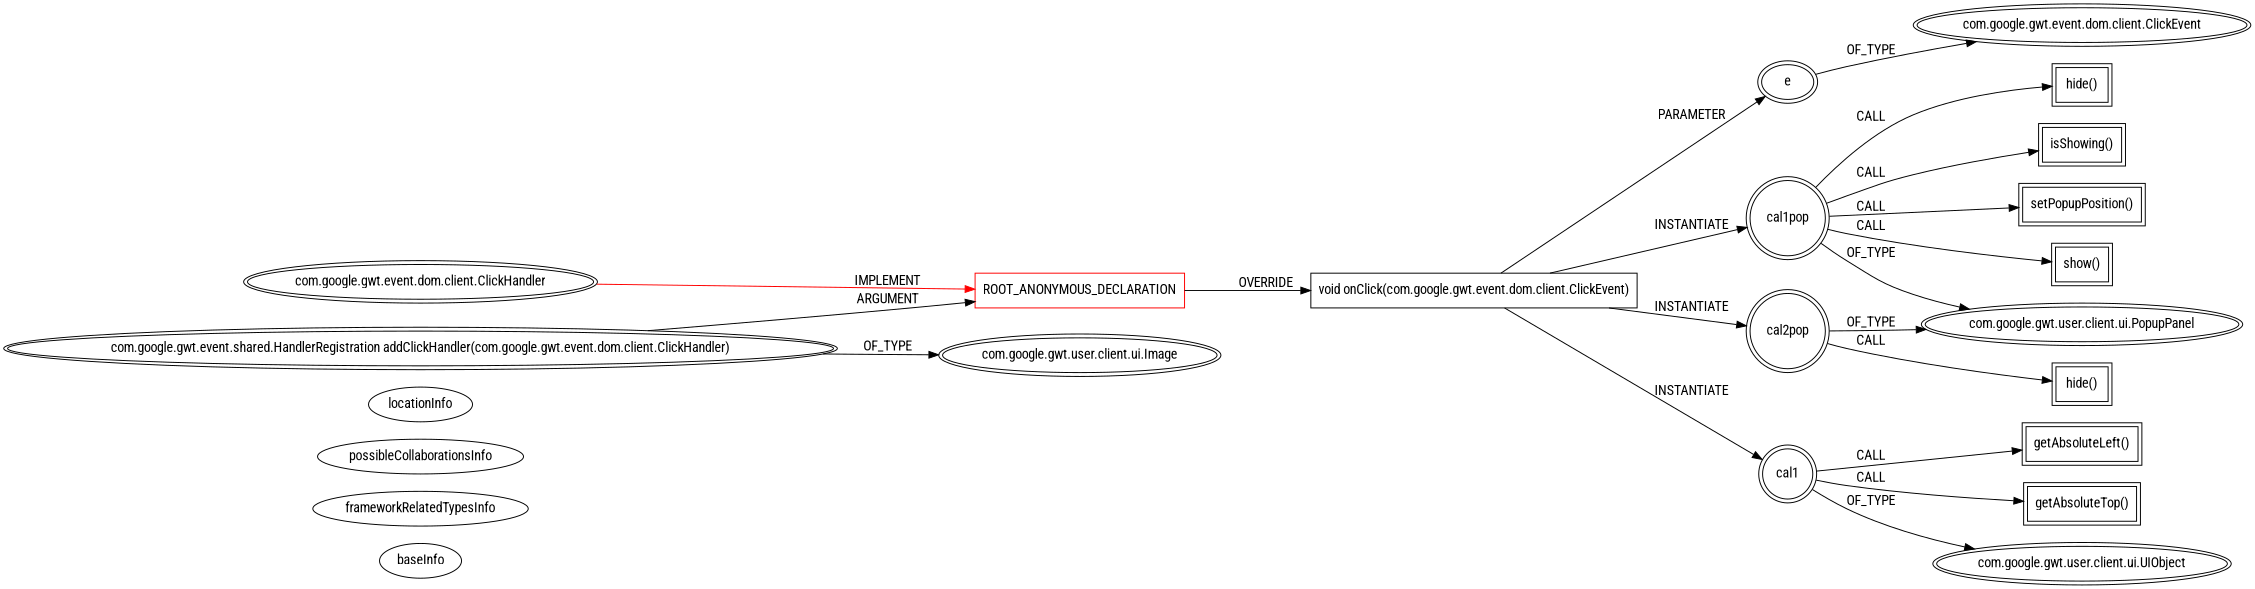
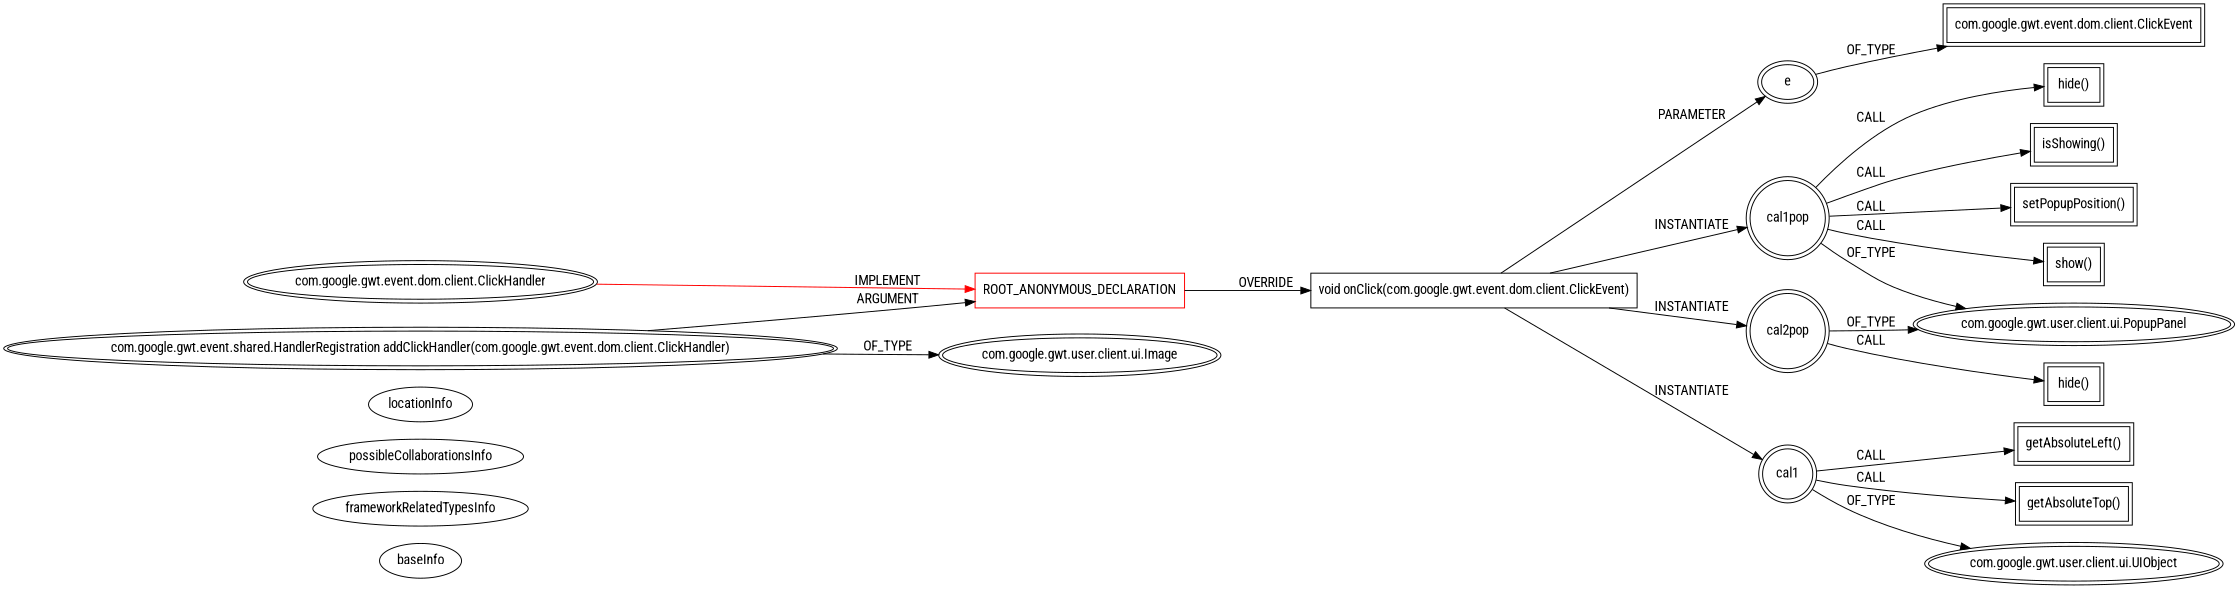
(2082, 25) -> (2074, 25)
